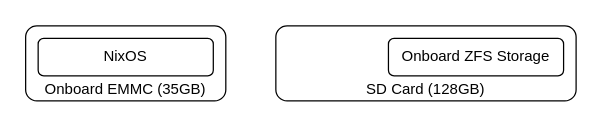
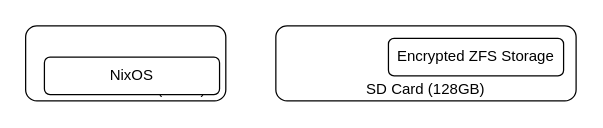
(126, 57) -> (132, 76)
(476, 57) -> (476, 57)
(126, 88) -> (126, 88)
